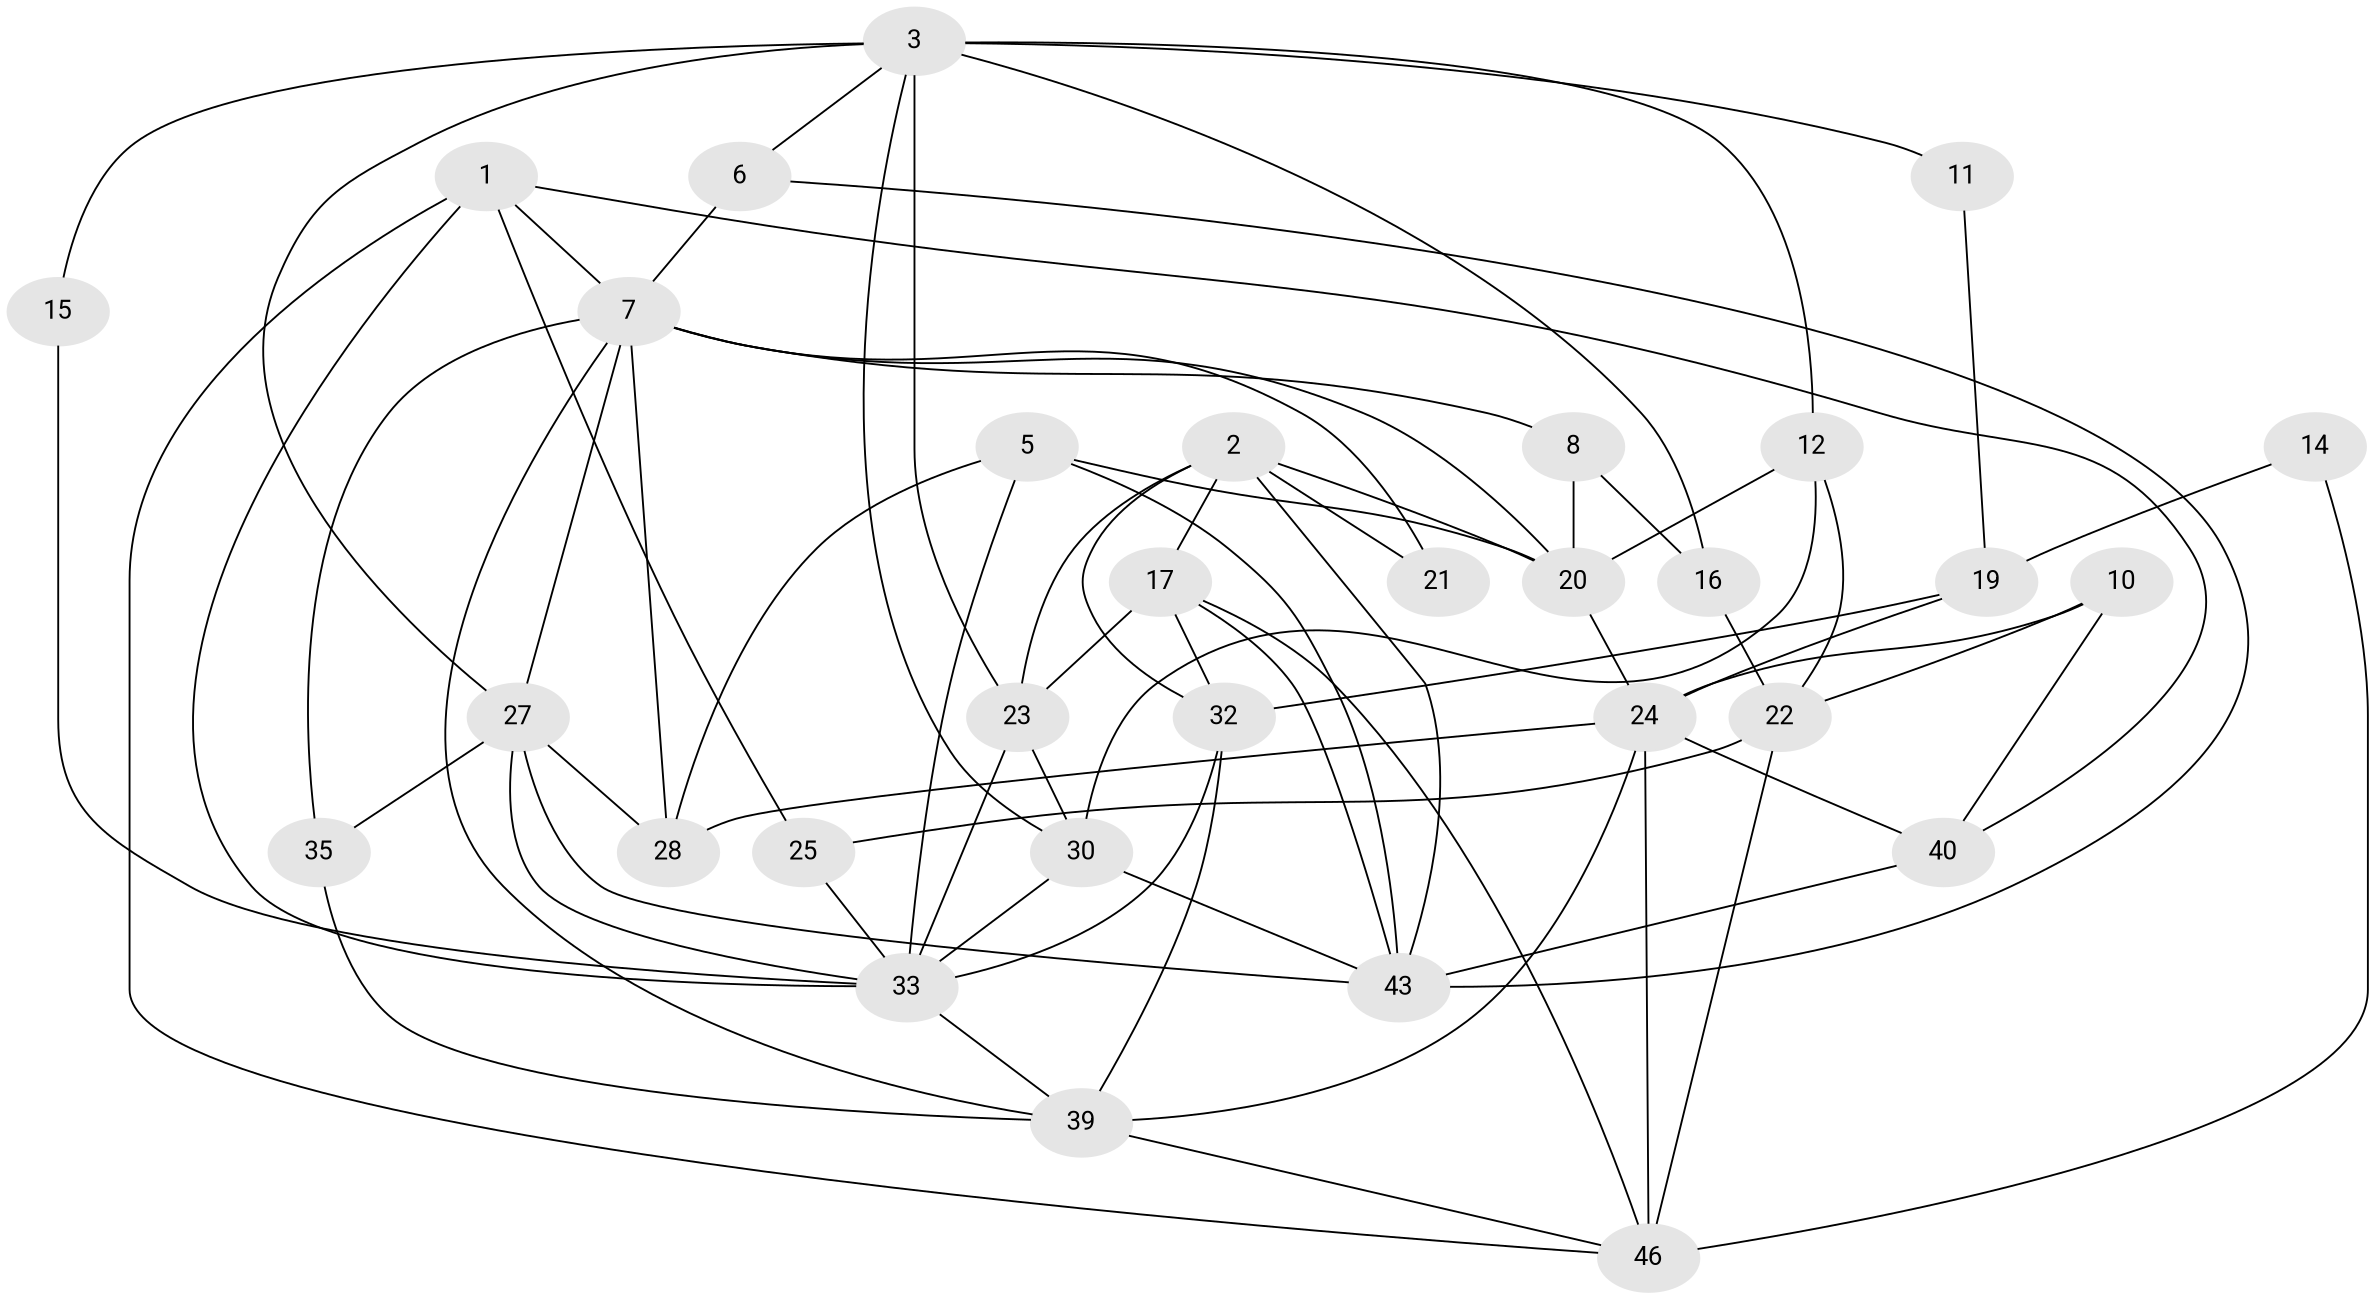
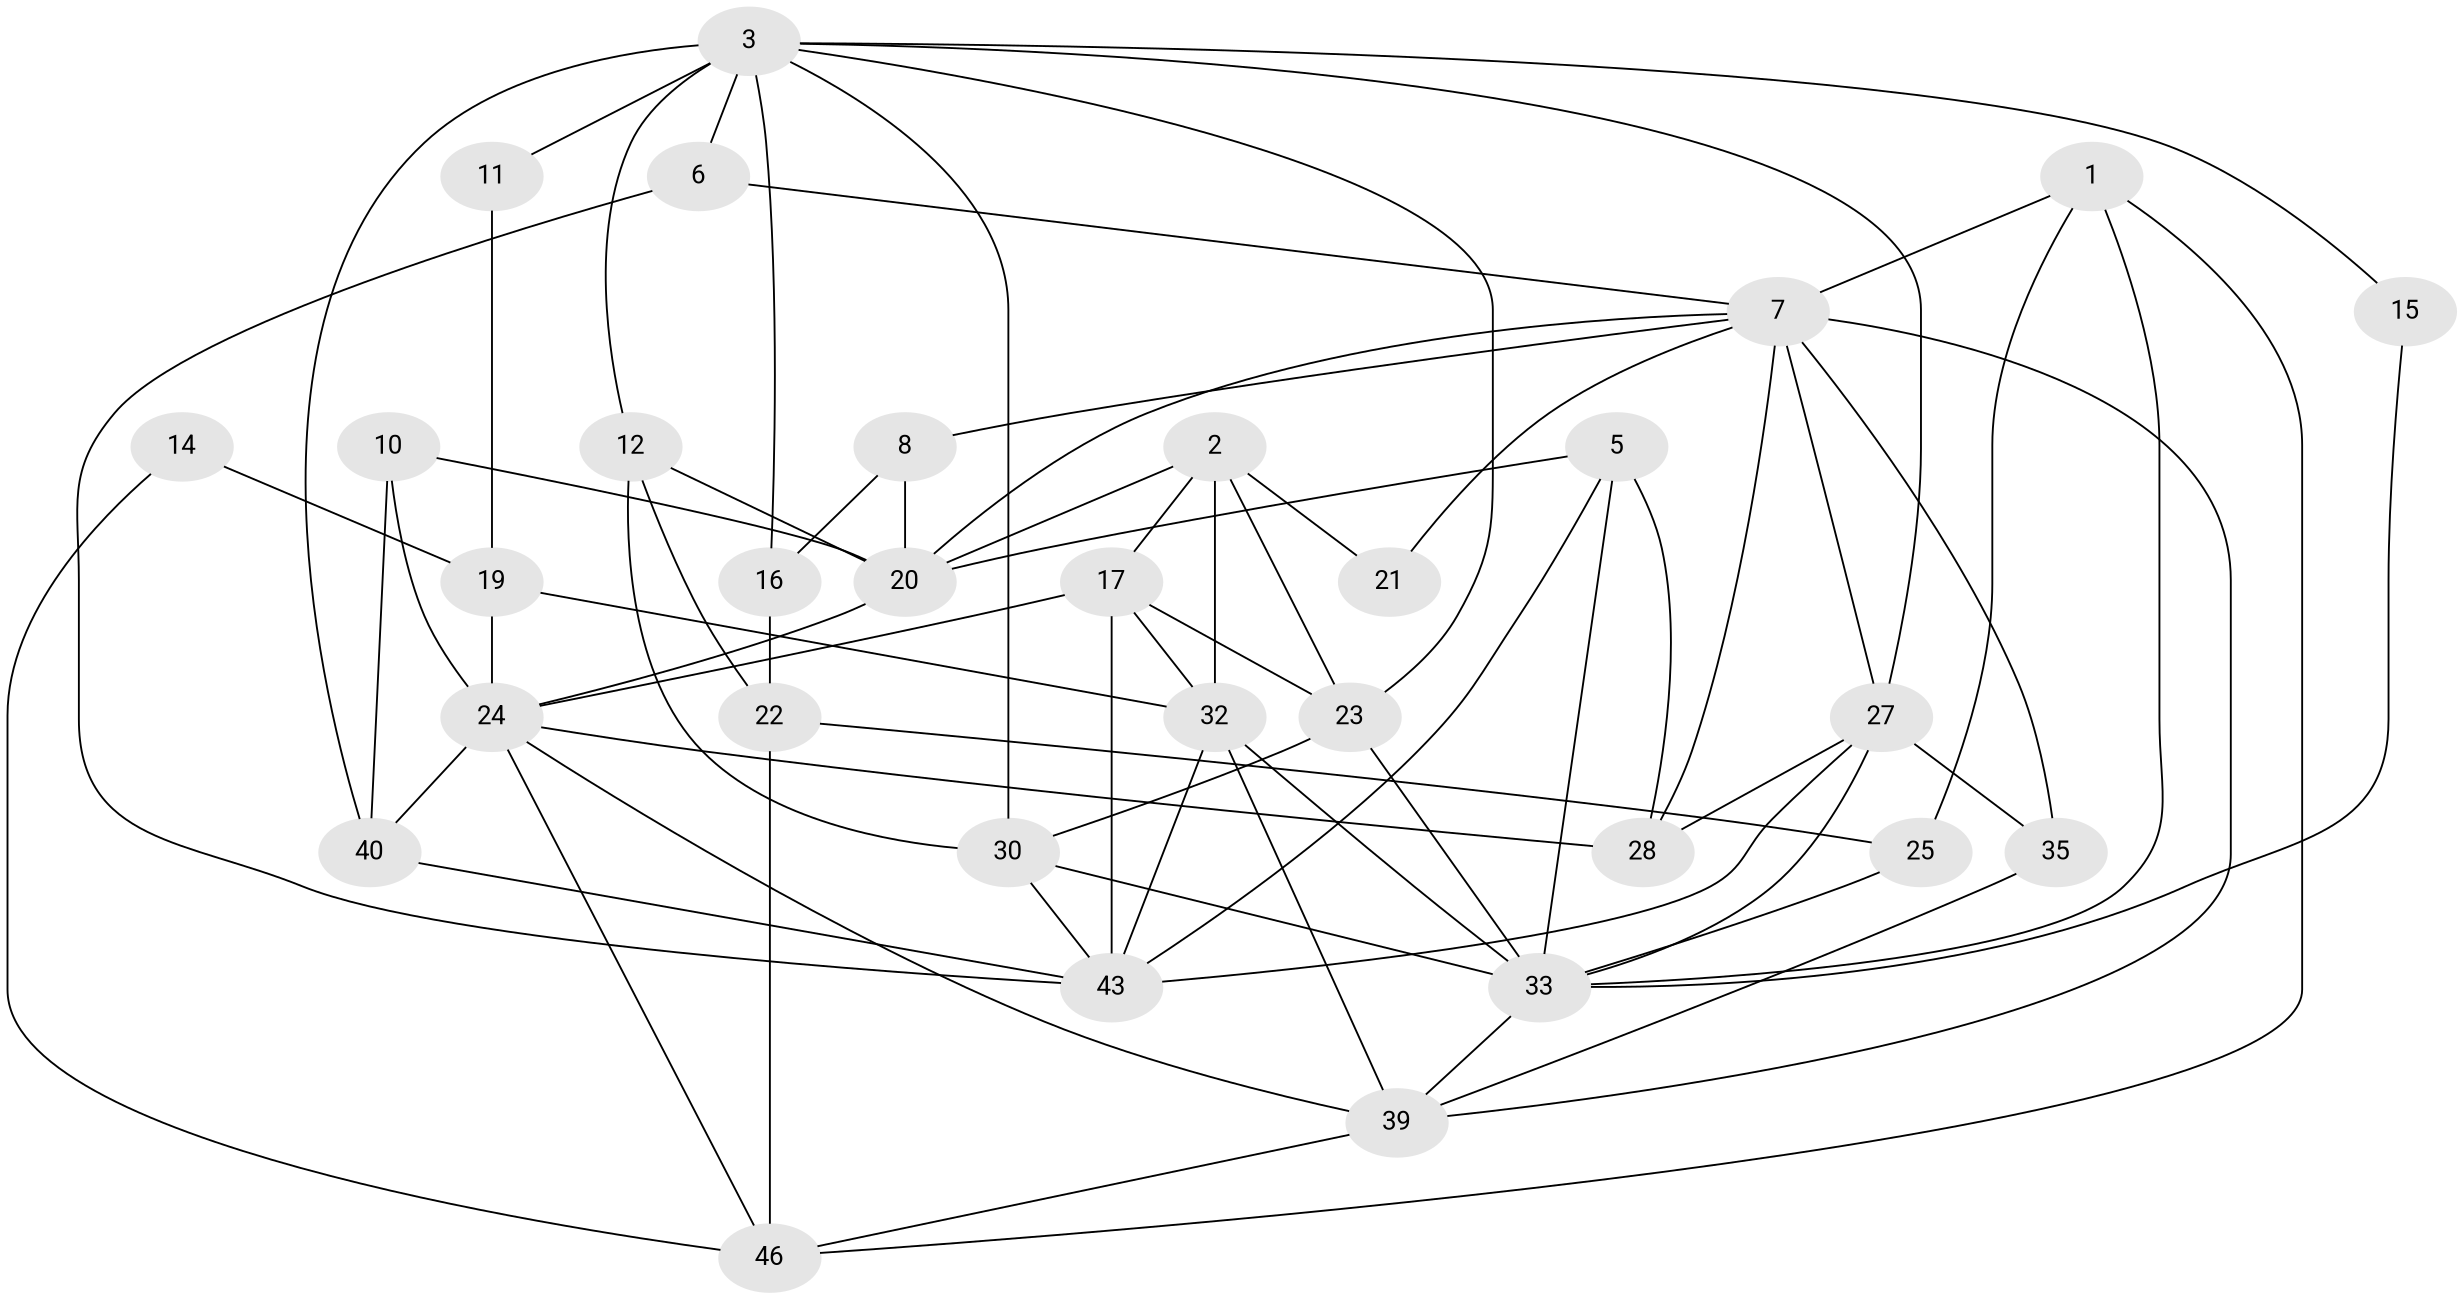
(1576, 336) -> (325, 322)
(1955, 655) -> (664, 505)
(1430, 701) -> (1163, 852)
(1474, 871) -> (803, 652)
